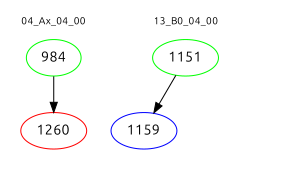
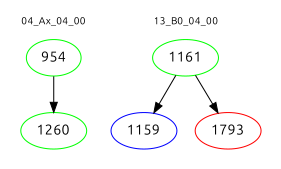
(54, 58) -> (54, 58)
(186, 58) -> (186, 58)
(54, 131) -> (54, 131)
none -> (228, 131)
